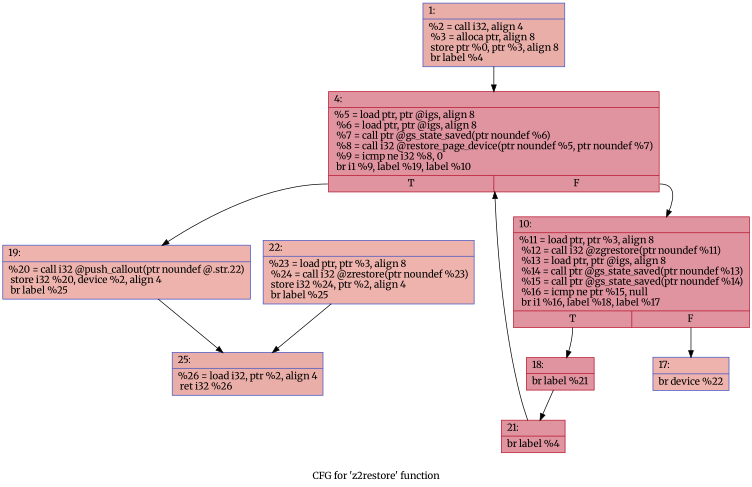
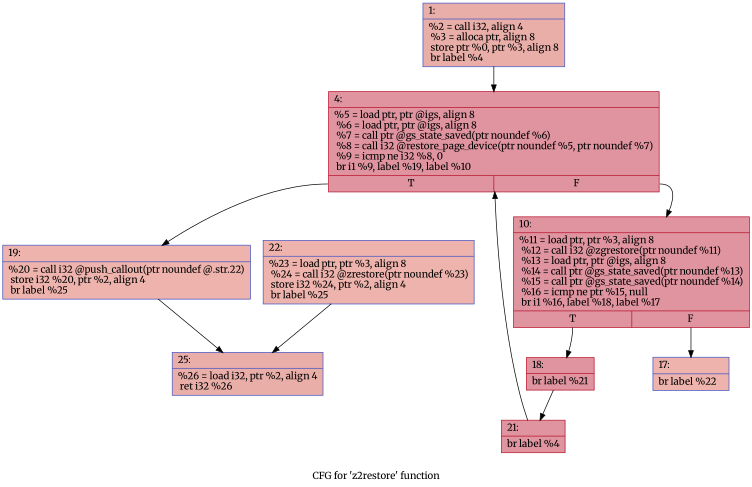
(85, 280) -> (77, 280)
(691, 382) -> (688, 382)
